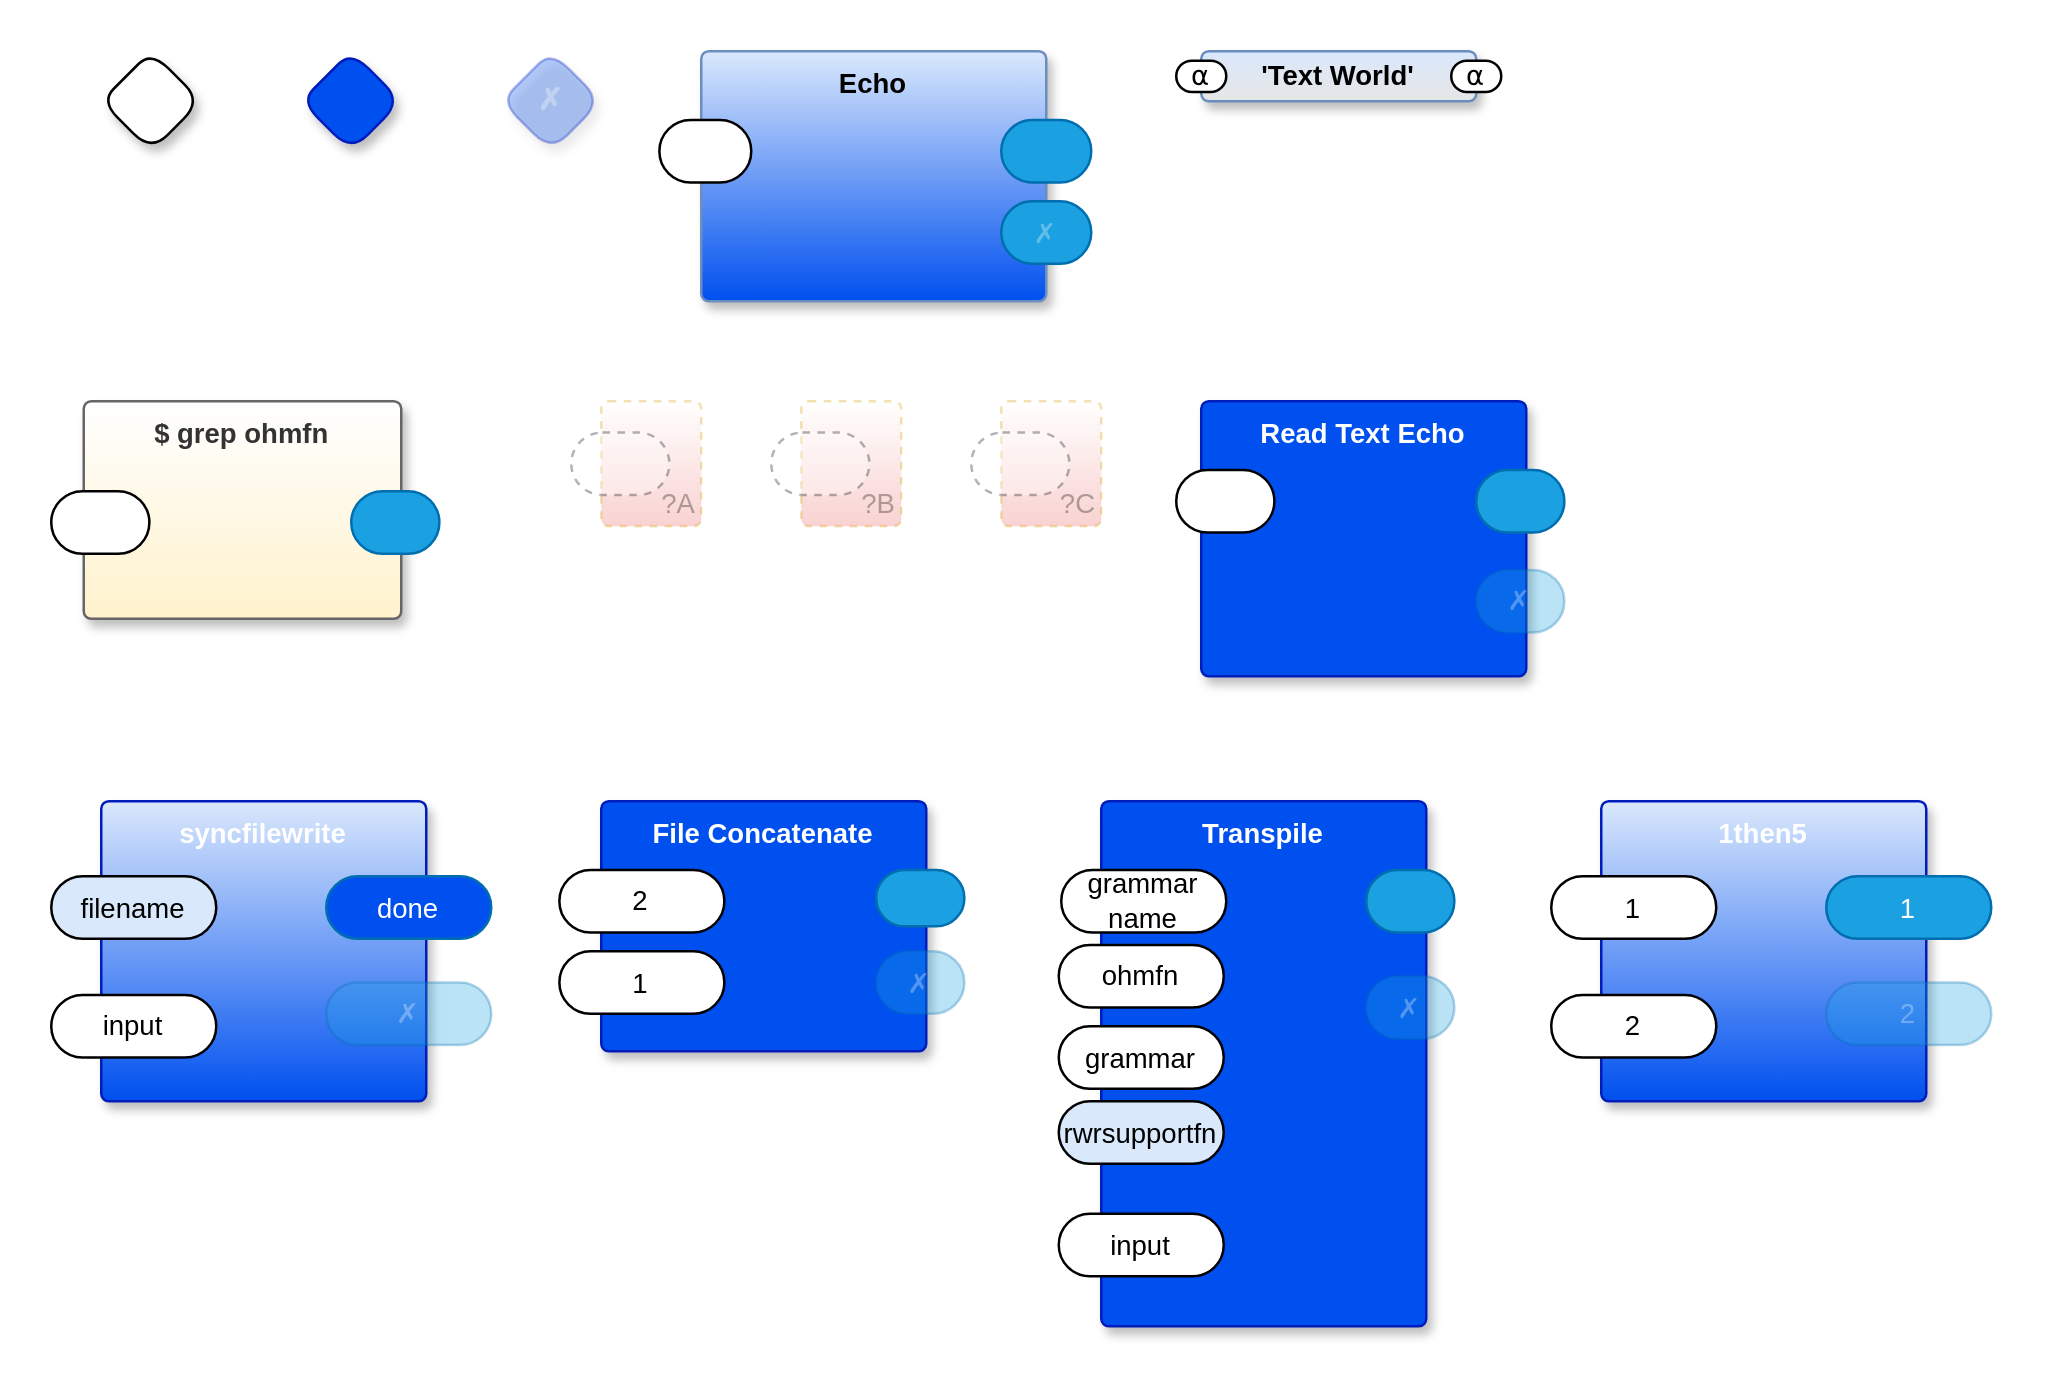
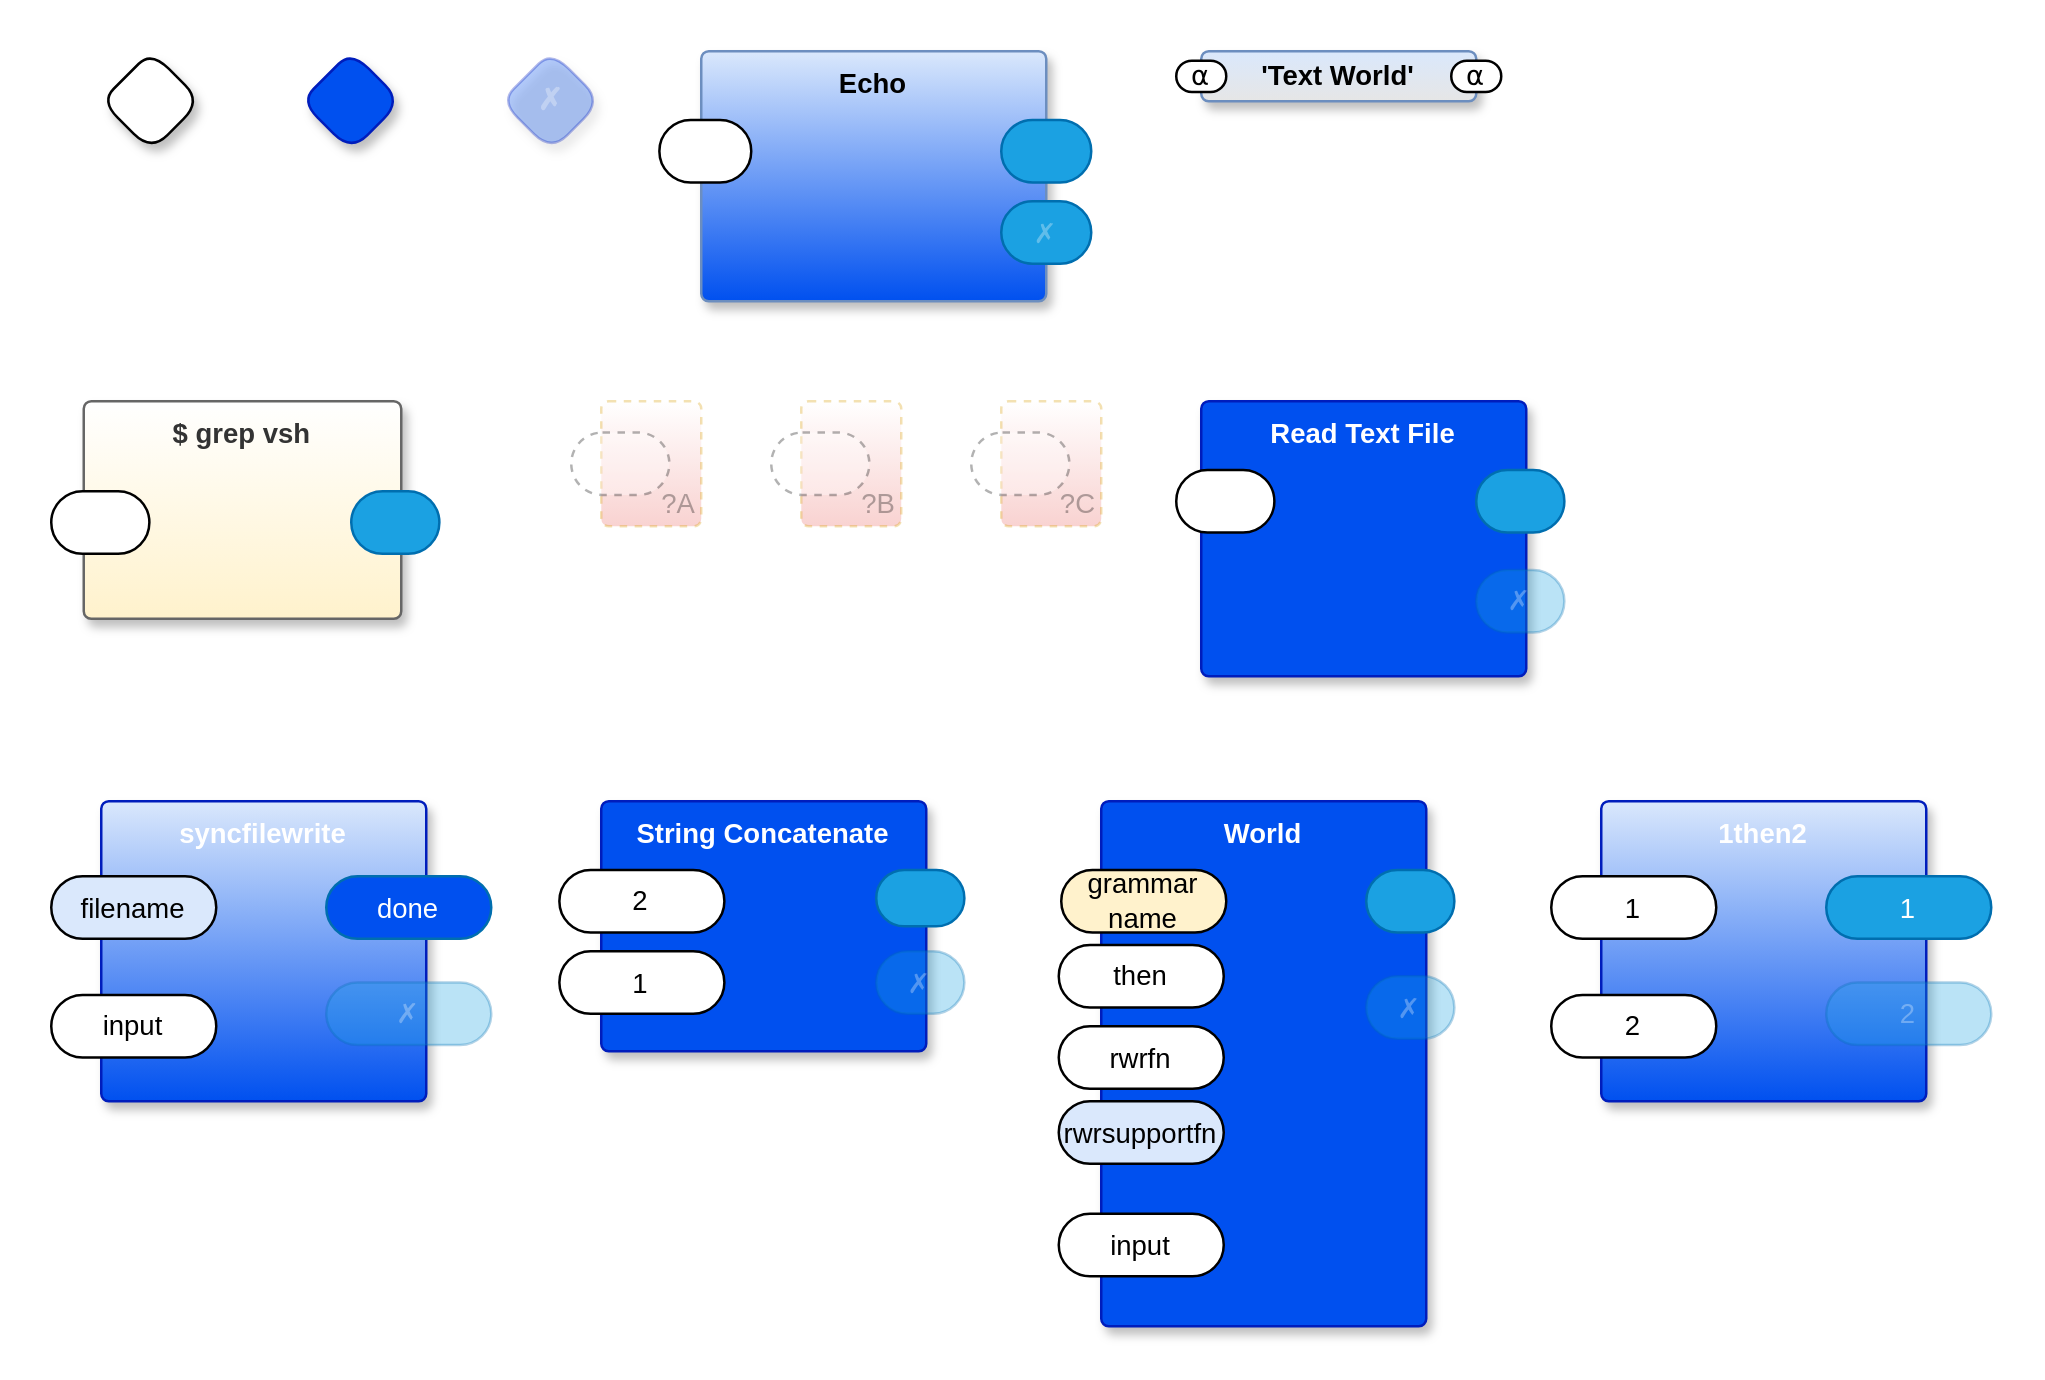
(243, 435) -> (243, 435)
(1364, 435) -> (1364, 435)
(764, 835) -> (764, 835)
(1264, 835) -> (1264, 835)
(1764, 835) -> (1764, 835)
(1144, 901) -> (1144, 901)
(1141, 976) -> (1141, 976)
(1141, 1059) -> (1141, 1059)
